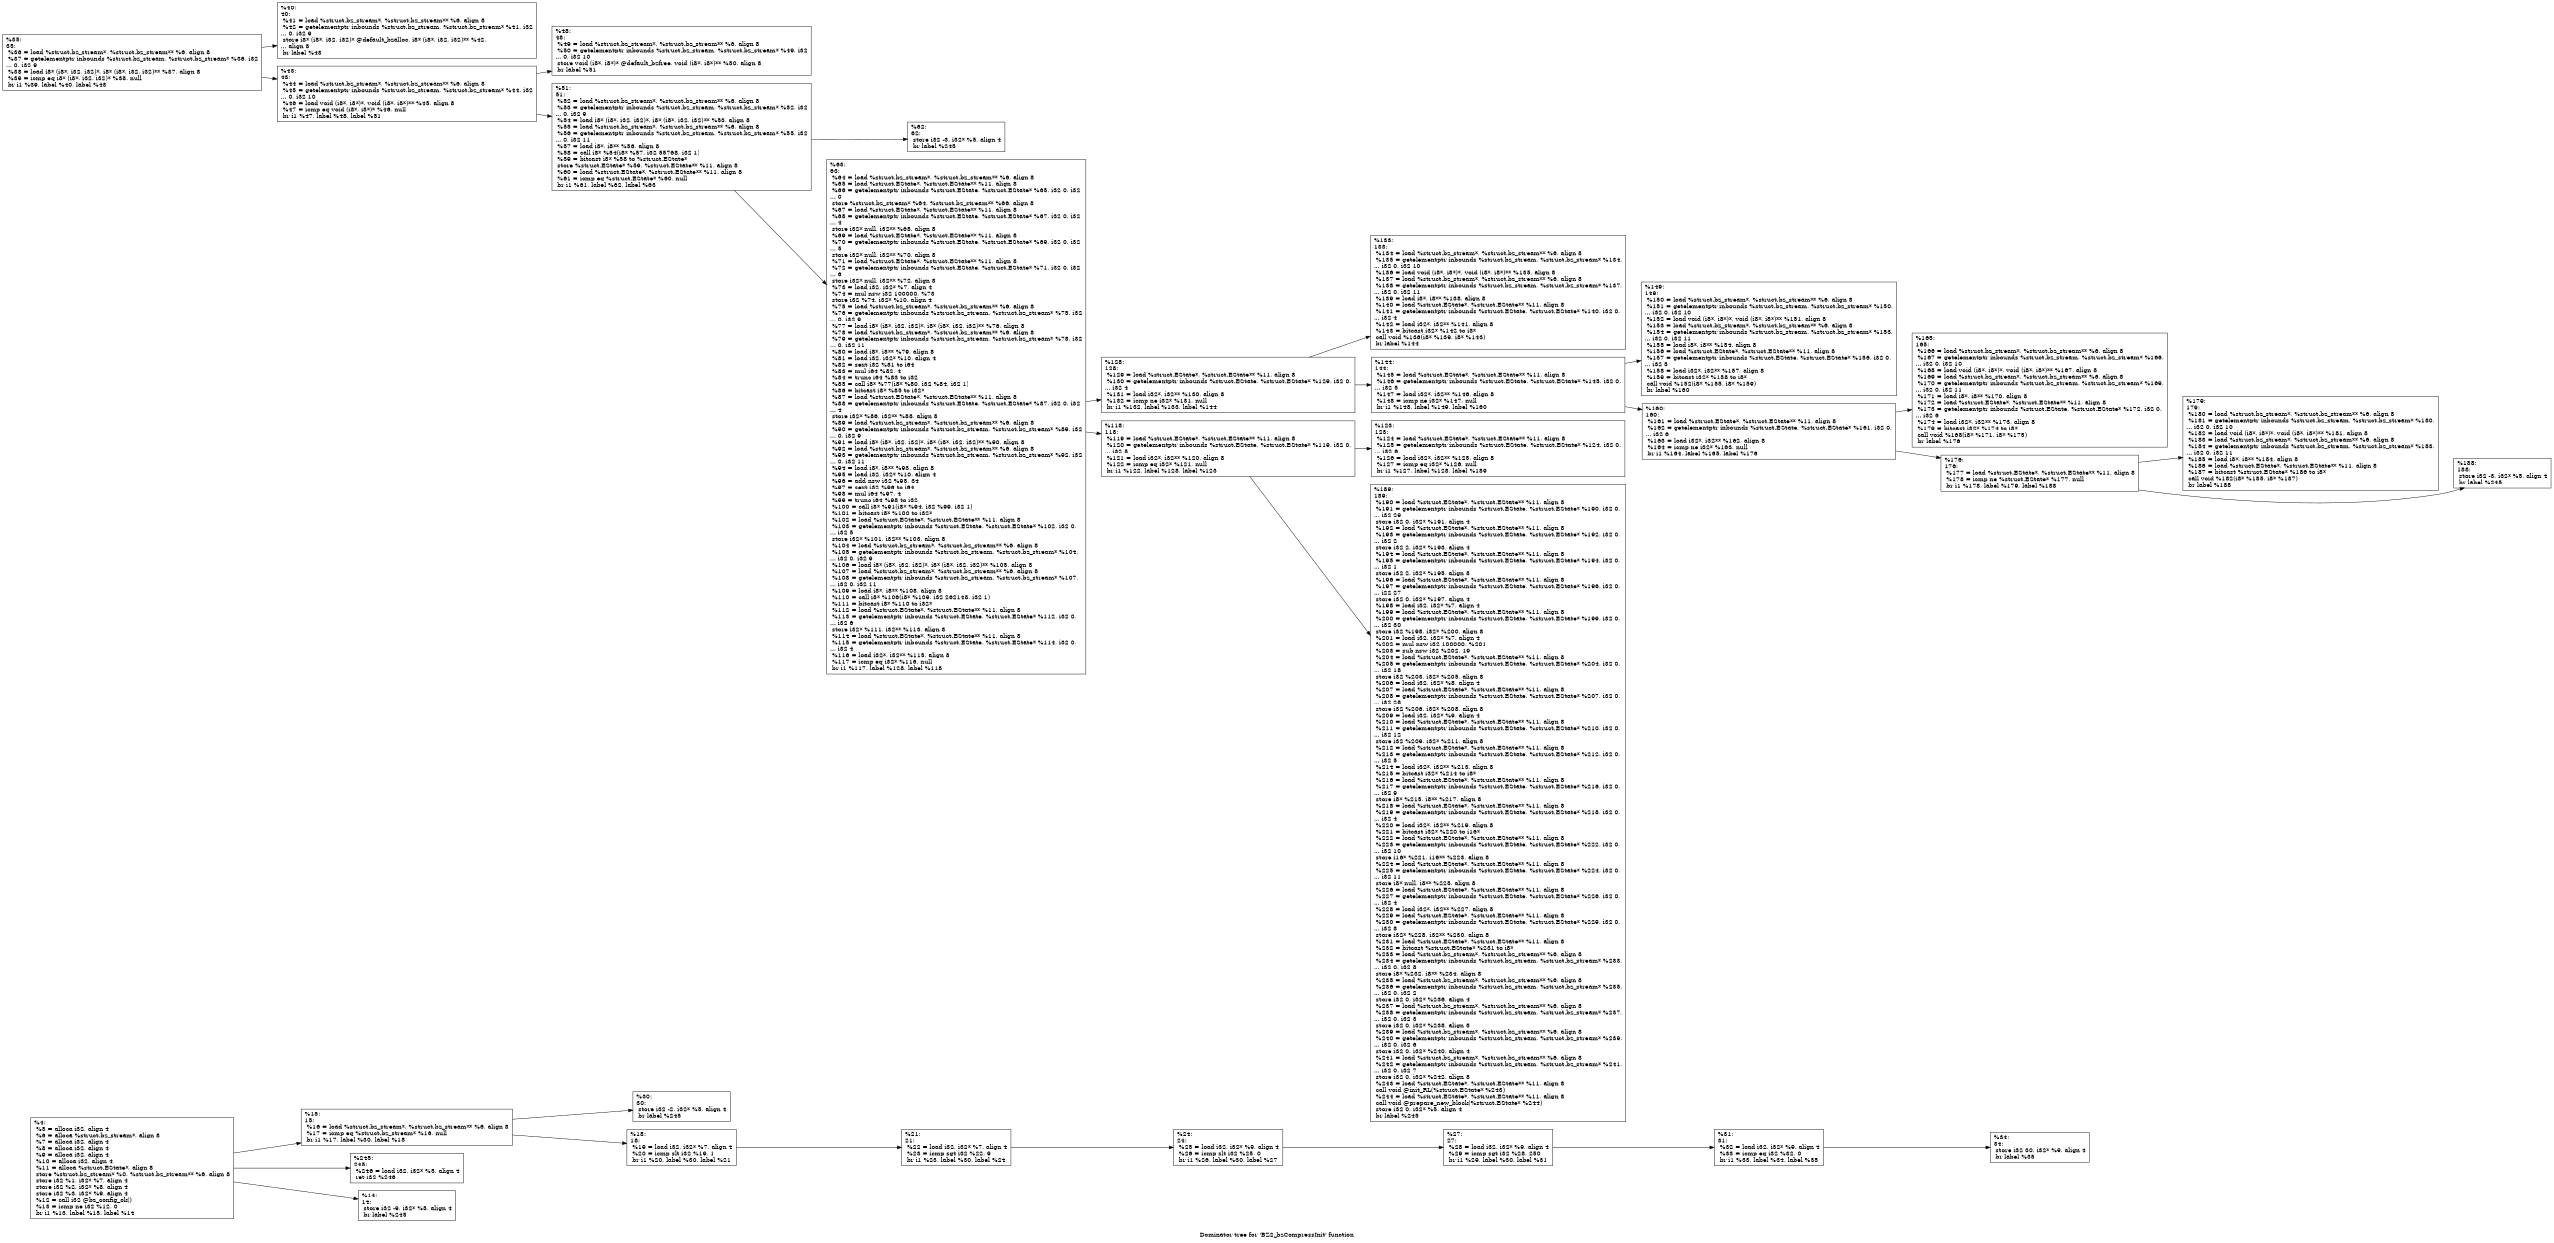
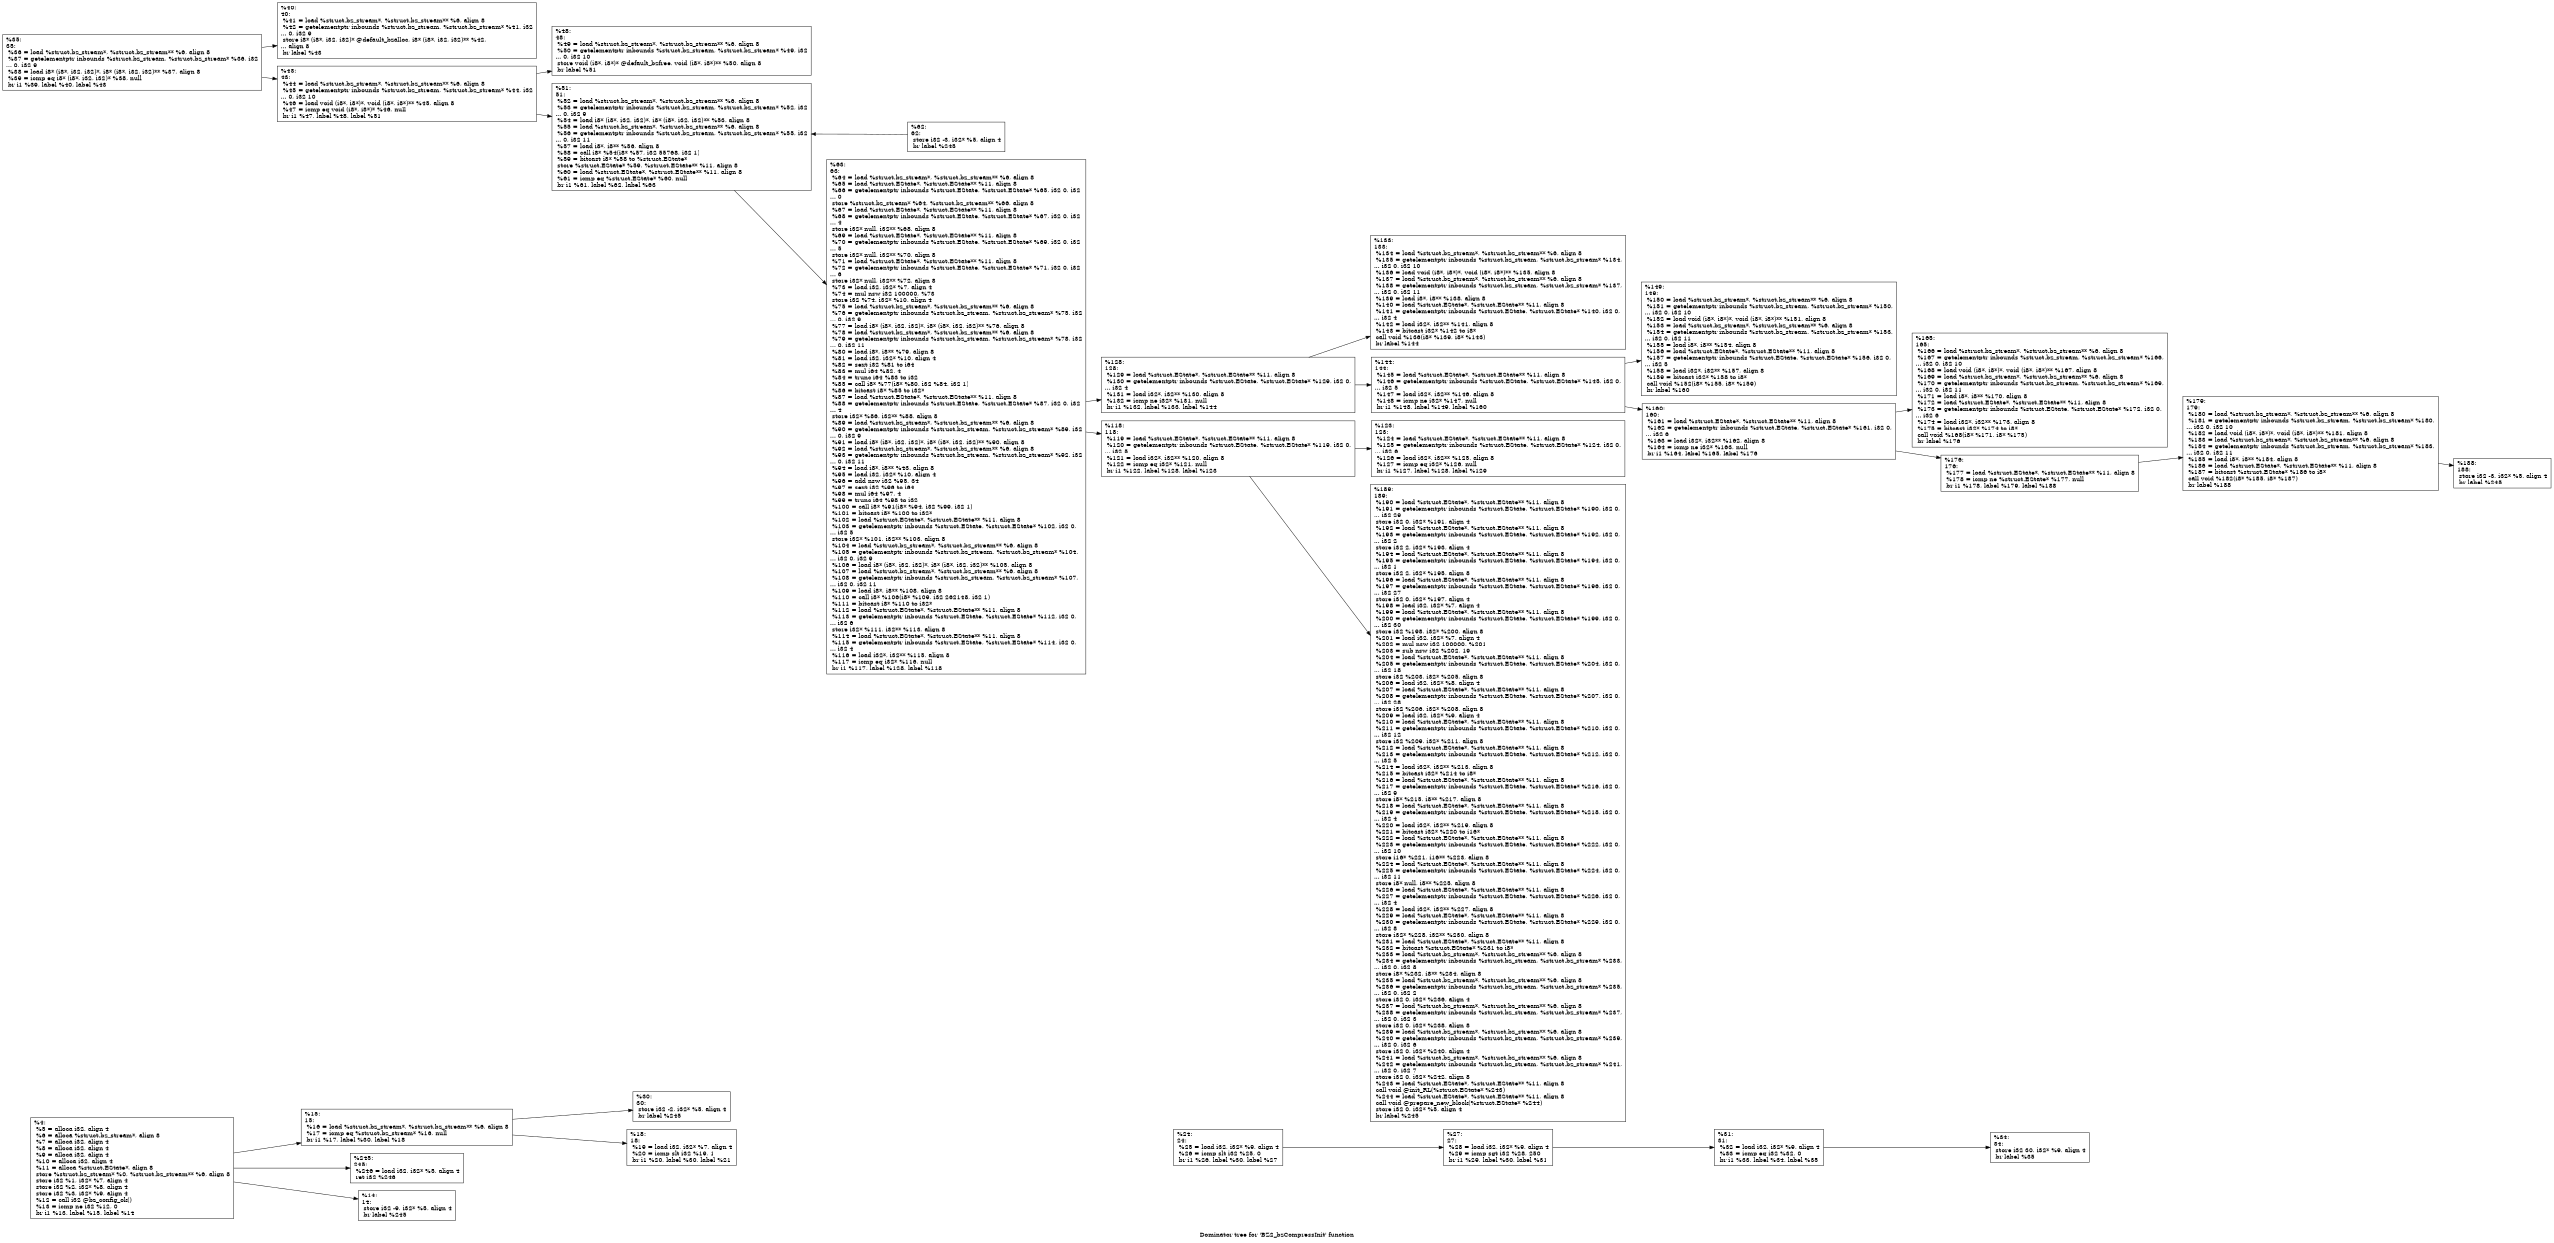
(857, 140) -> (862, 134)
(1967, 429) -> (1967, 429)
(882, 468) -> (882, 468)
(1431, 471) -> (1431, 471)
(2300, 503) -> (2444, 464)
(1388, 593) -> (1388, 593)
(956, 1147) -> none
